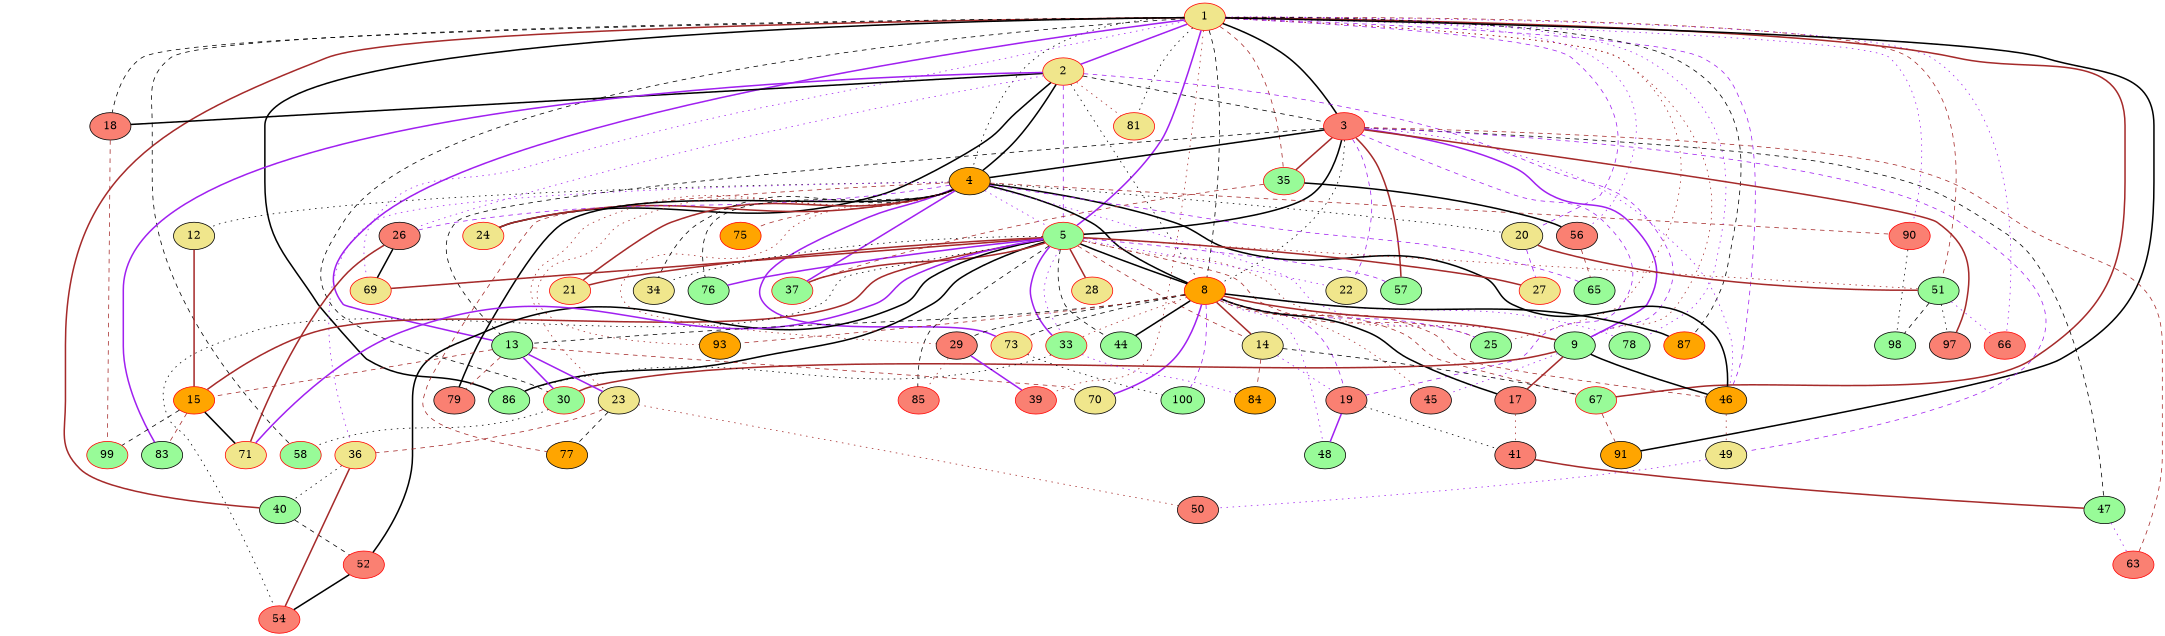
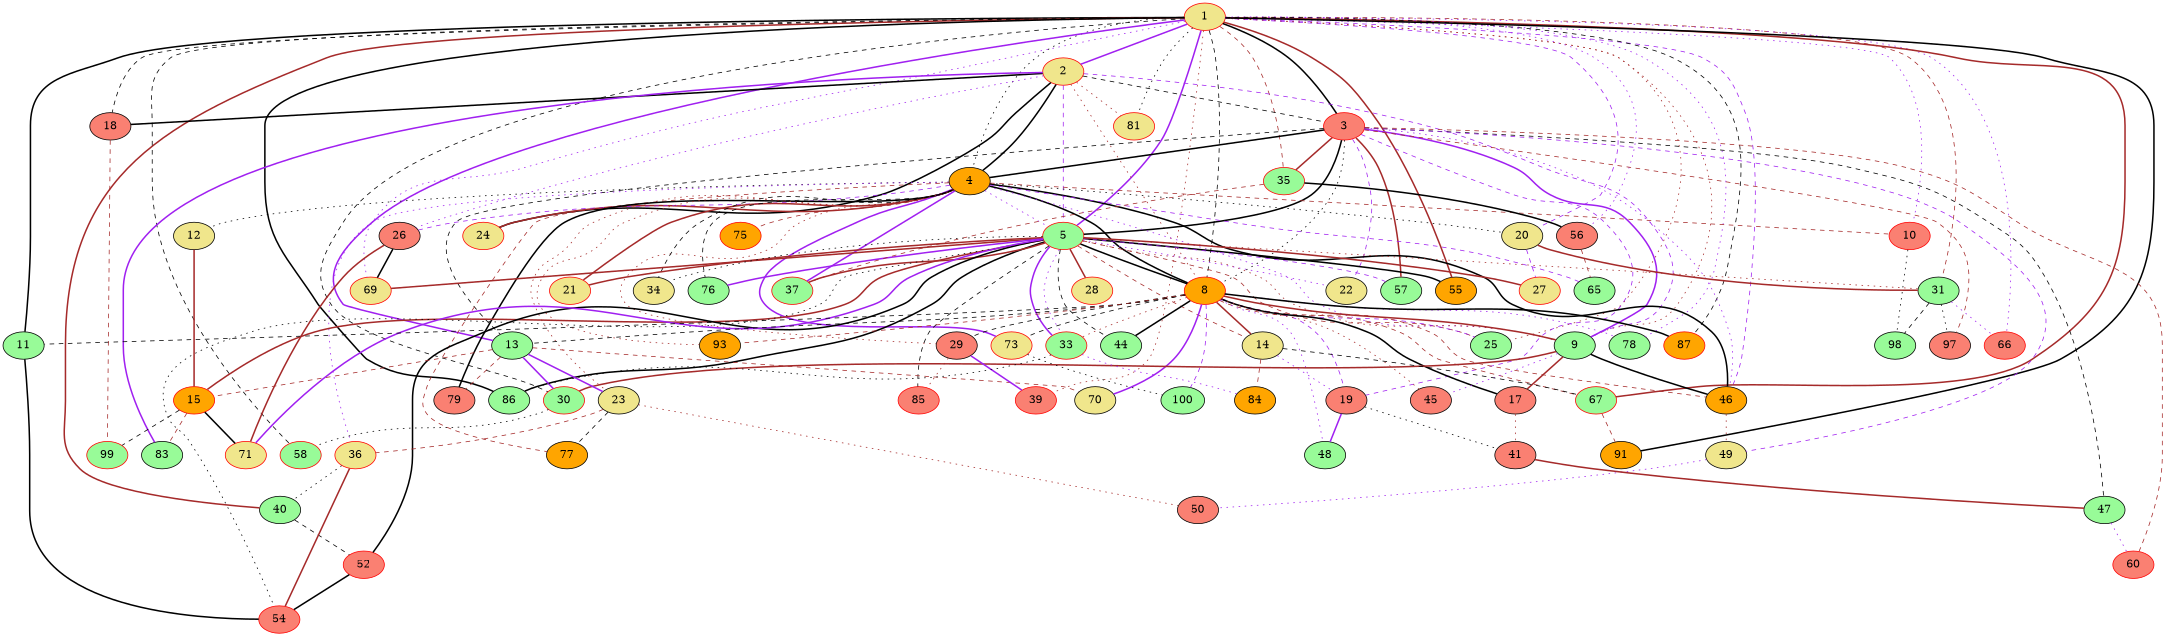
(1695, 177) -> (1695, 177)
(1137, 186) -> (1137, 186)
(1910, 236) -> (1910, 236)
none -> (1456, 291)
(1939, 291) -> (1939, 291)
none -> (24, 346)
(2133, 565) -> (2133, 565)
